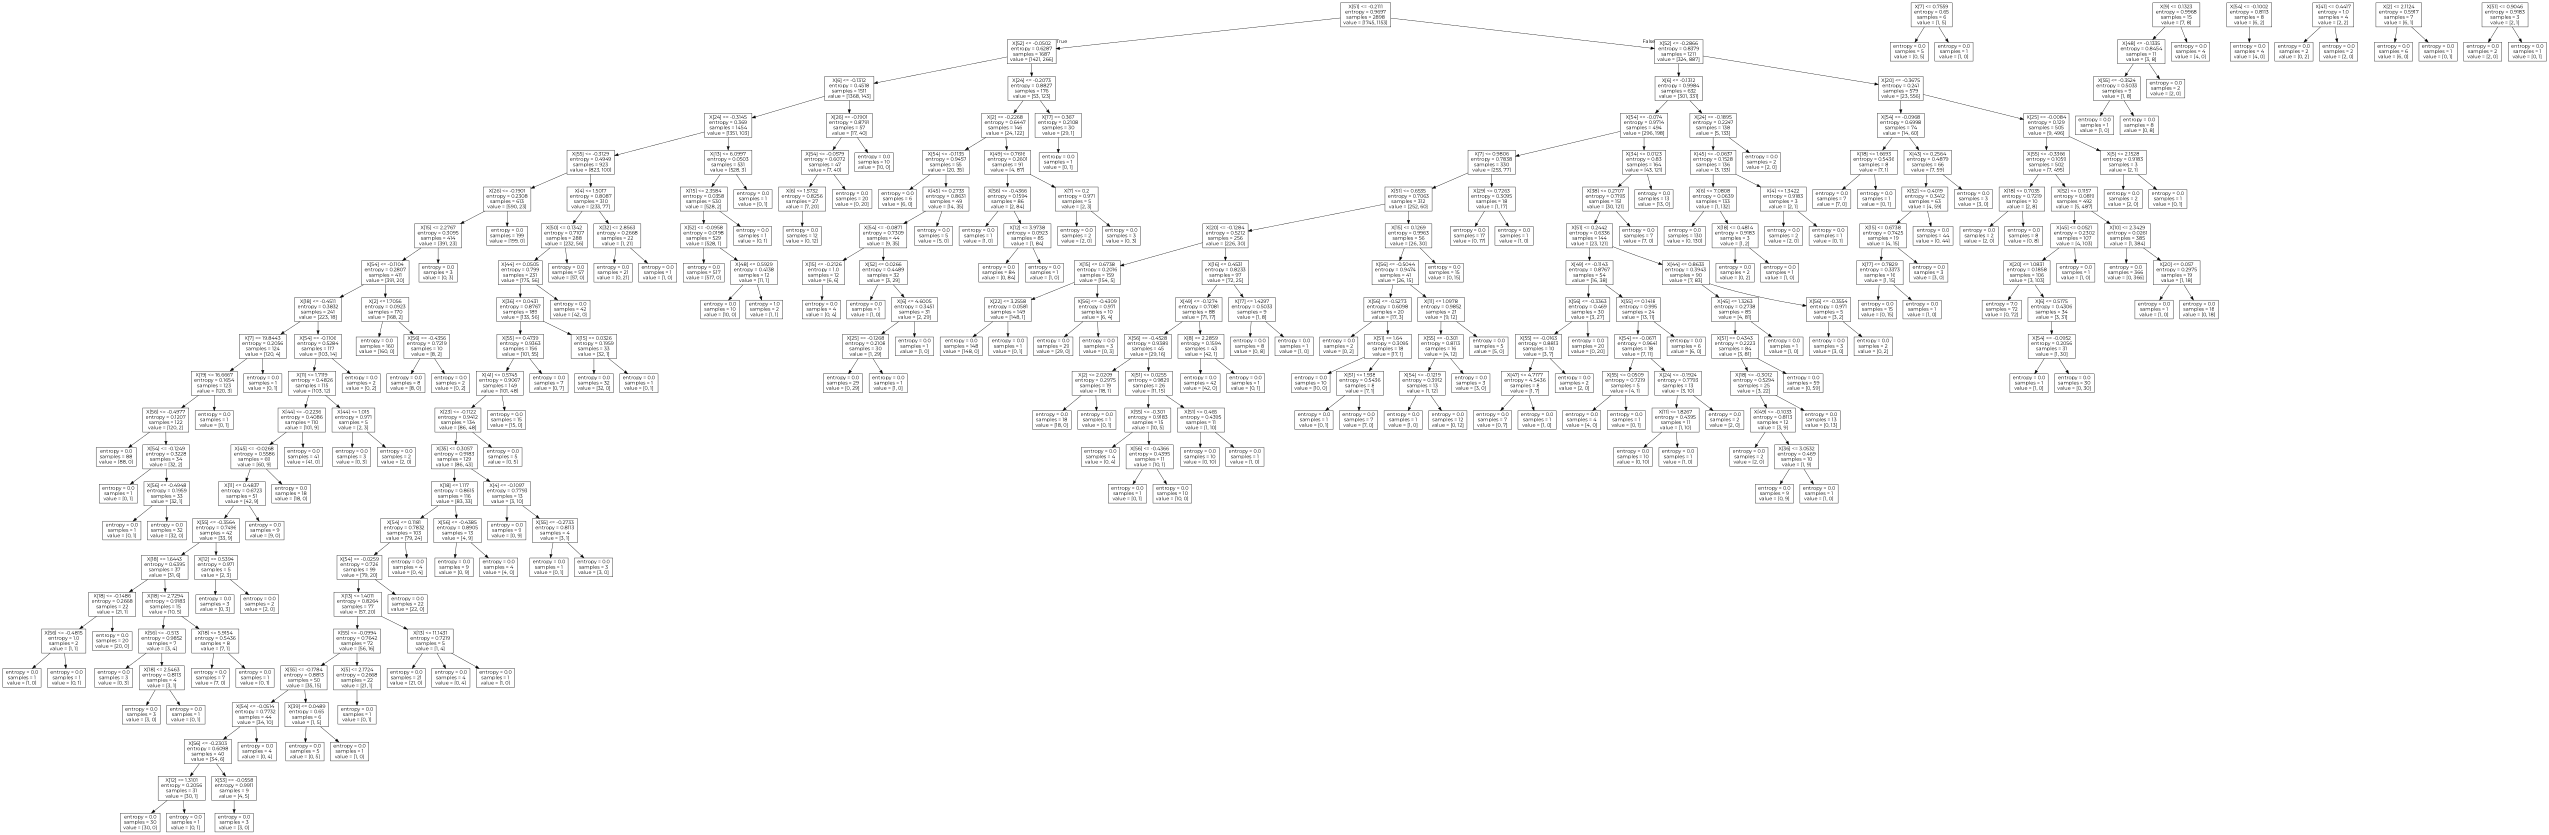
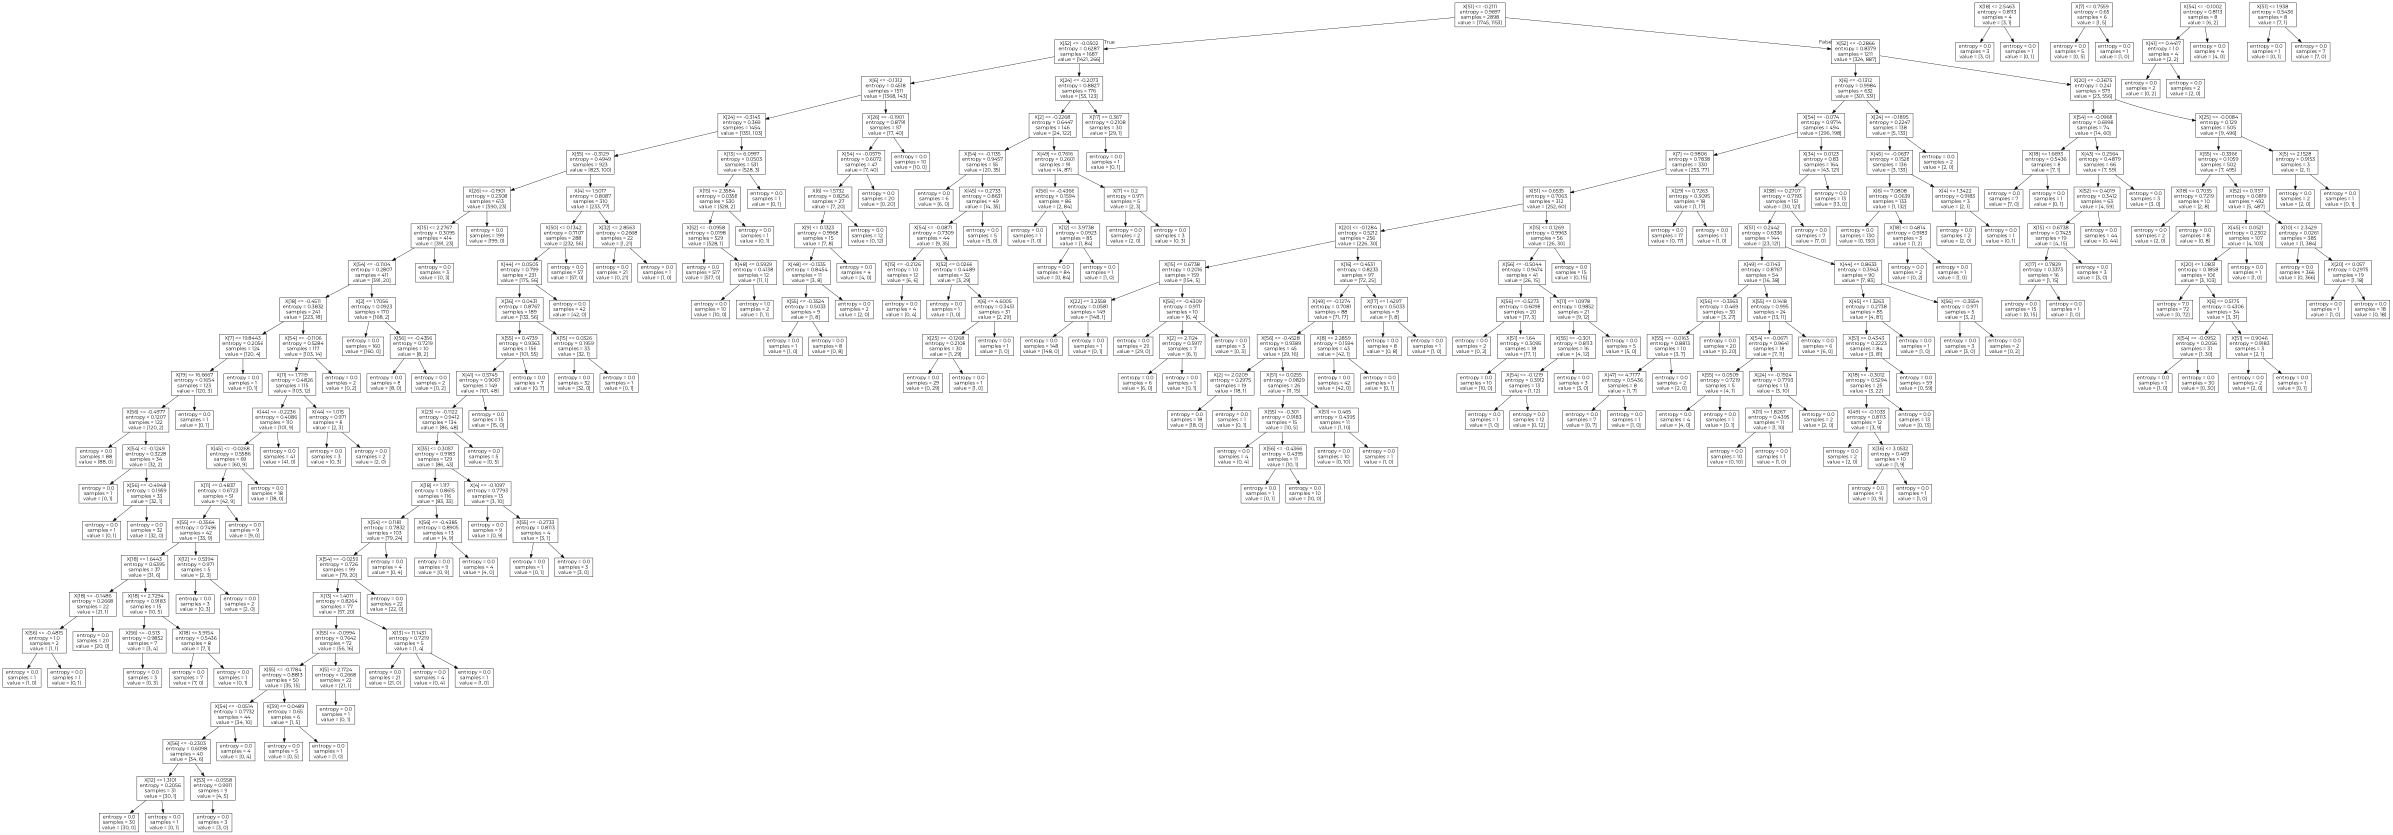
none -> (2184, 32)
(2123, 162) -> (2295, 162)
none -> (824, 216)
none -> (1182, 326)
none -> (2235, 326)
(1375, 363) -> none
(1525, 383) -> (1622, 383)
(353, 420) -> (328, 420)
(162, 658) -> none
